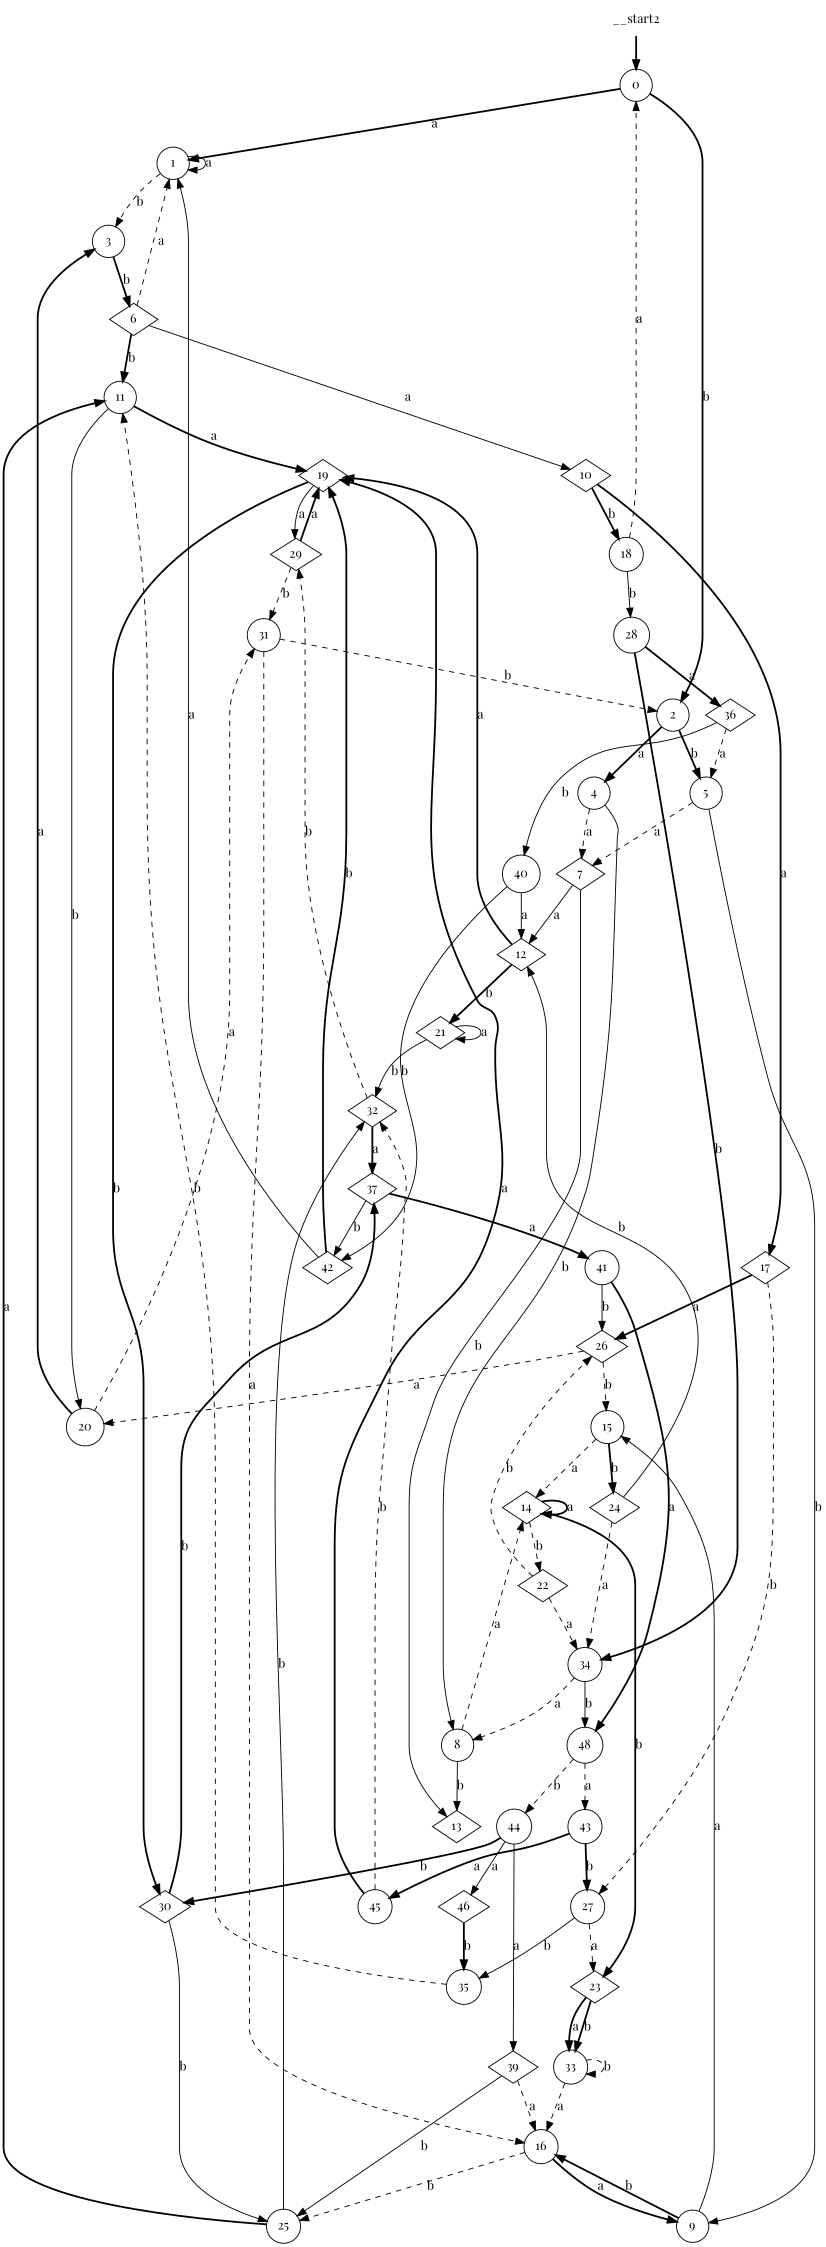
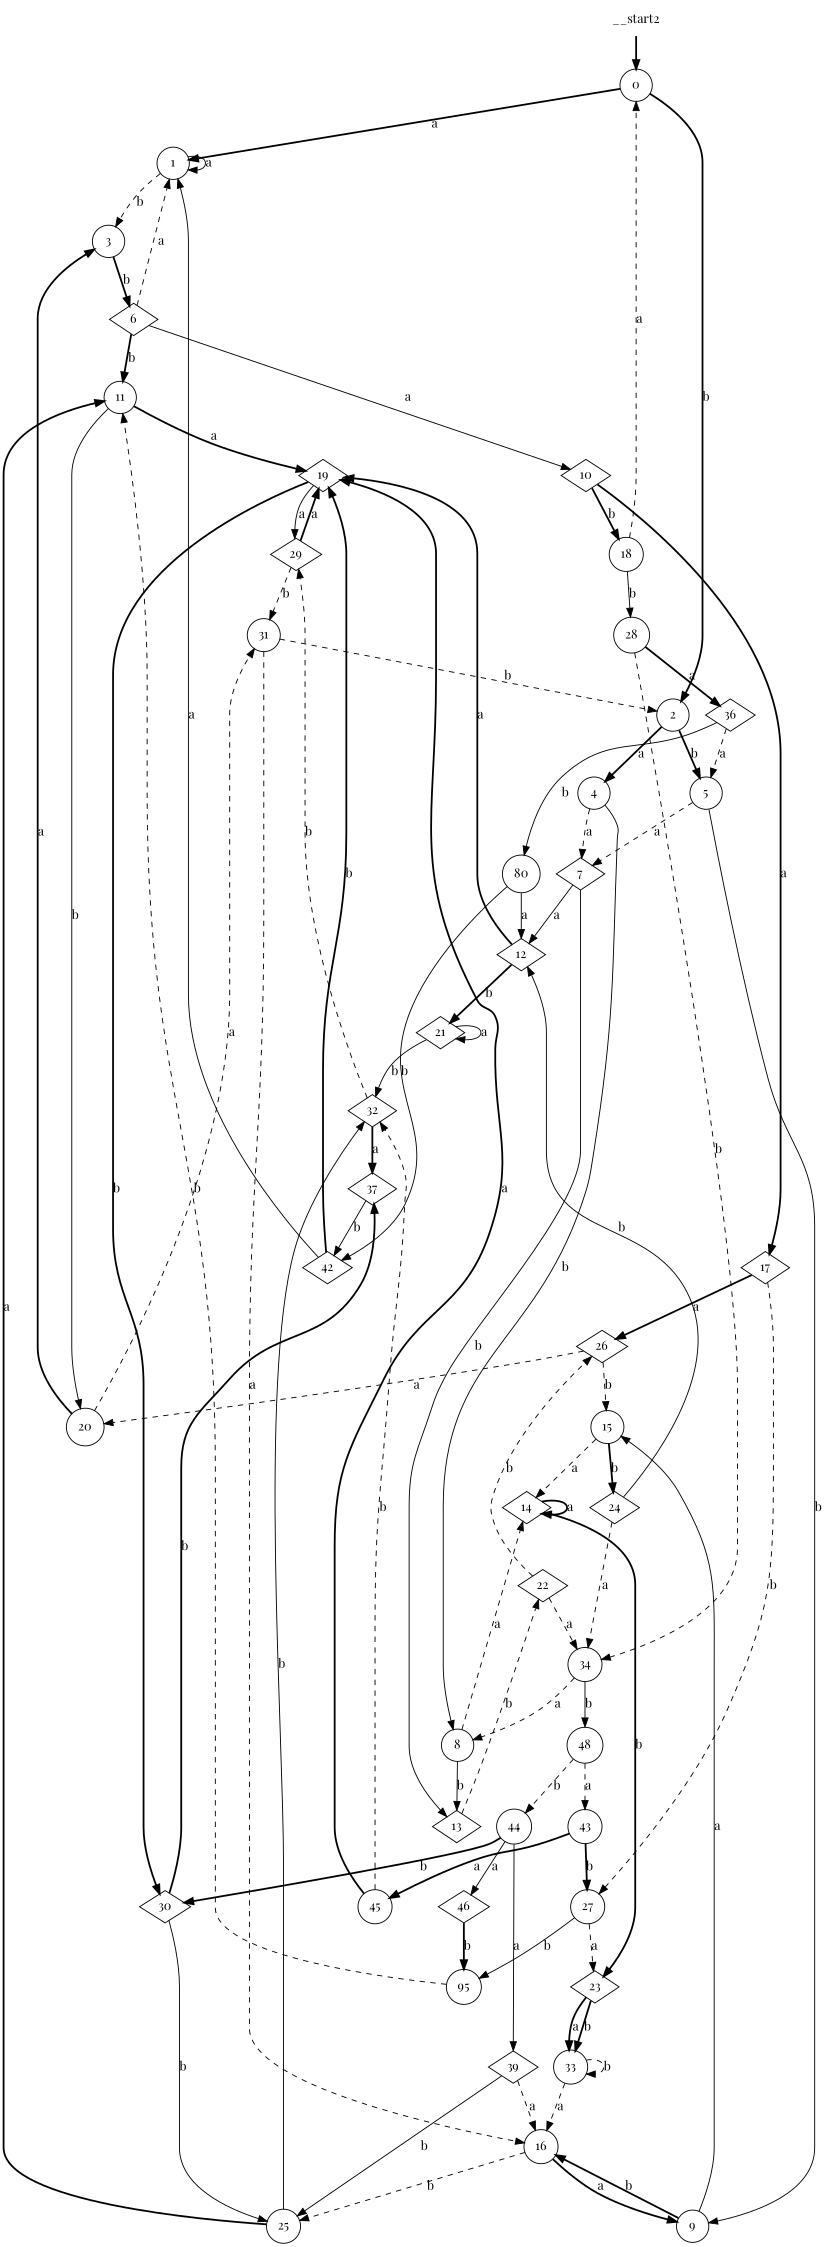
(521, 874) -> (521, 874)
(719, 1187) -> (719, 1187)
(602, 1268) -> none
(534, 1542) -> (501, 1712)
(464, 1987) -> (464, 1987)
